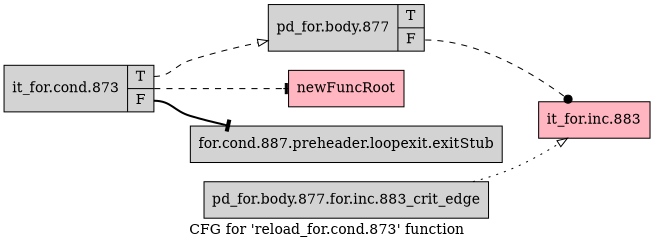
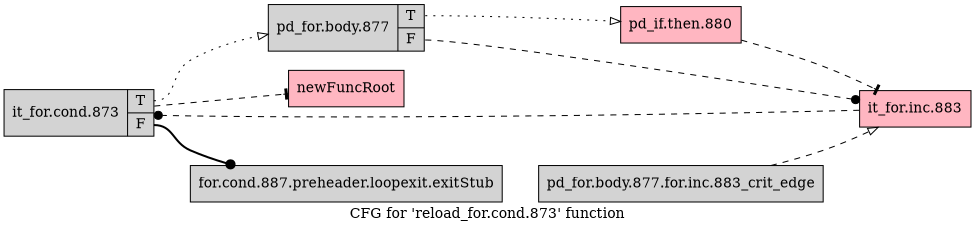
none -> (681, 25)
(204, 56) -> (197, 57)
(188, 115) -> (187, 148)
none -> (511, 116)
(517, 166) -> (821, 151)
